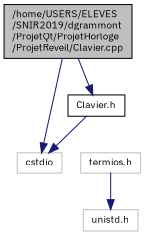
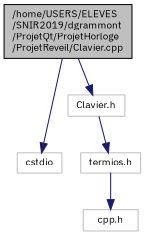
(96, 106) -> (96, 106)
(71, 131) -> (102, 130)
(111, 220) -> (111, 220)
